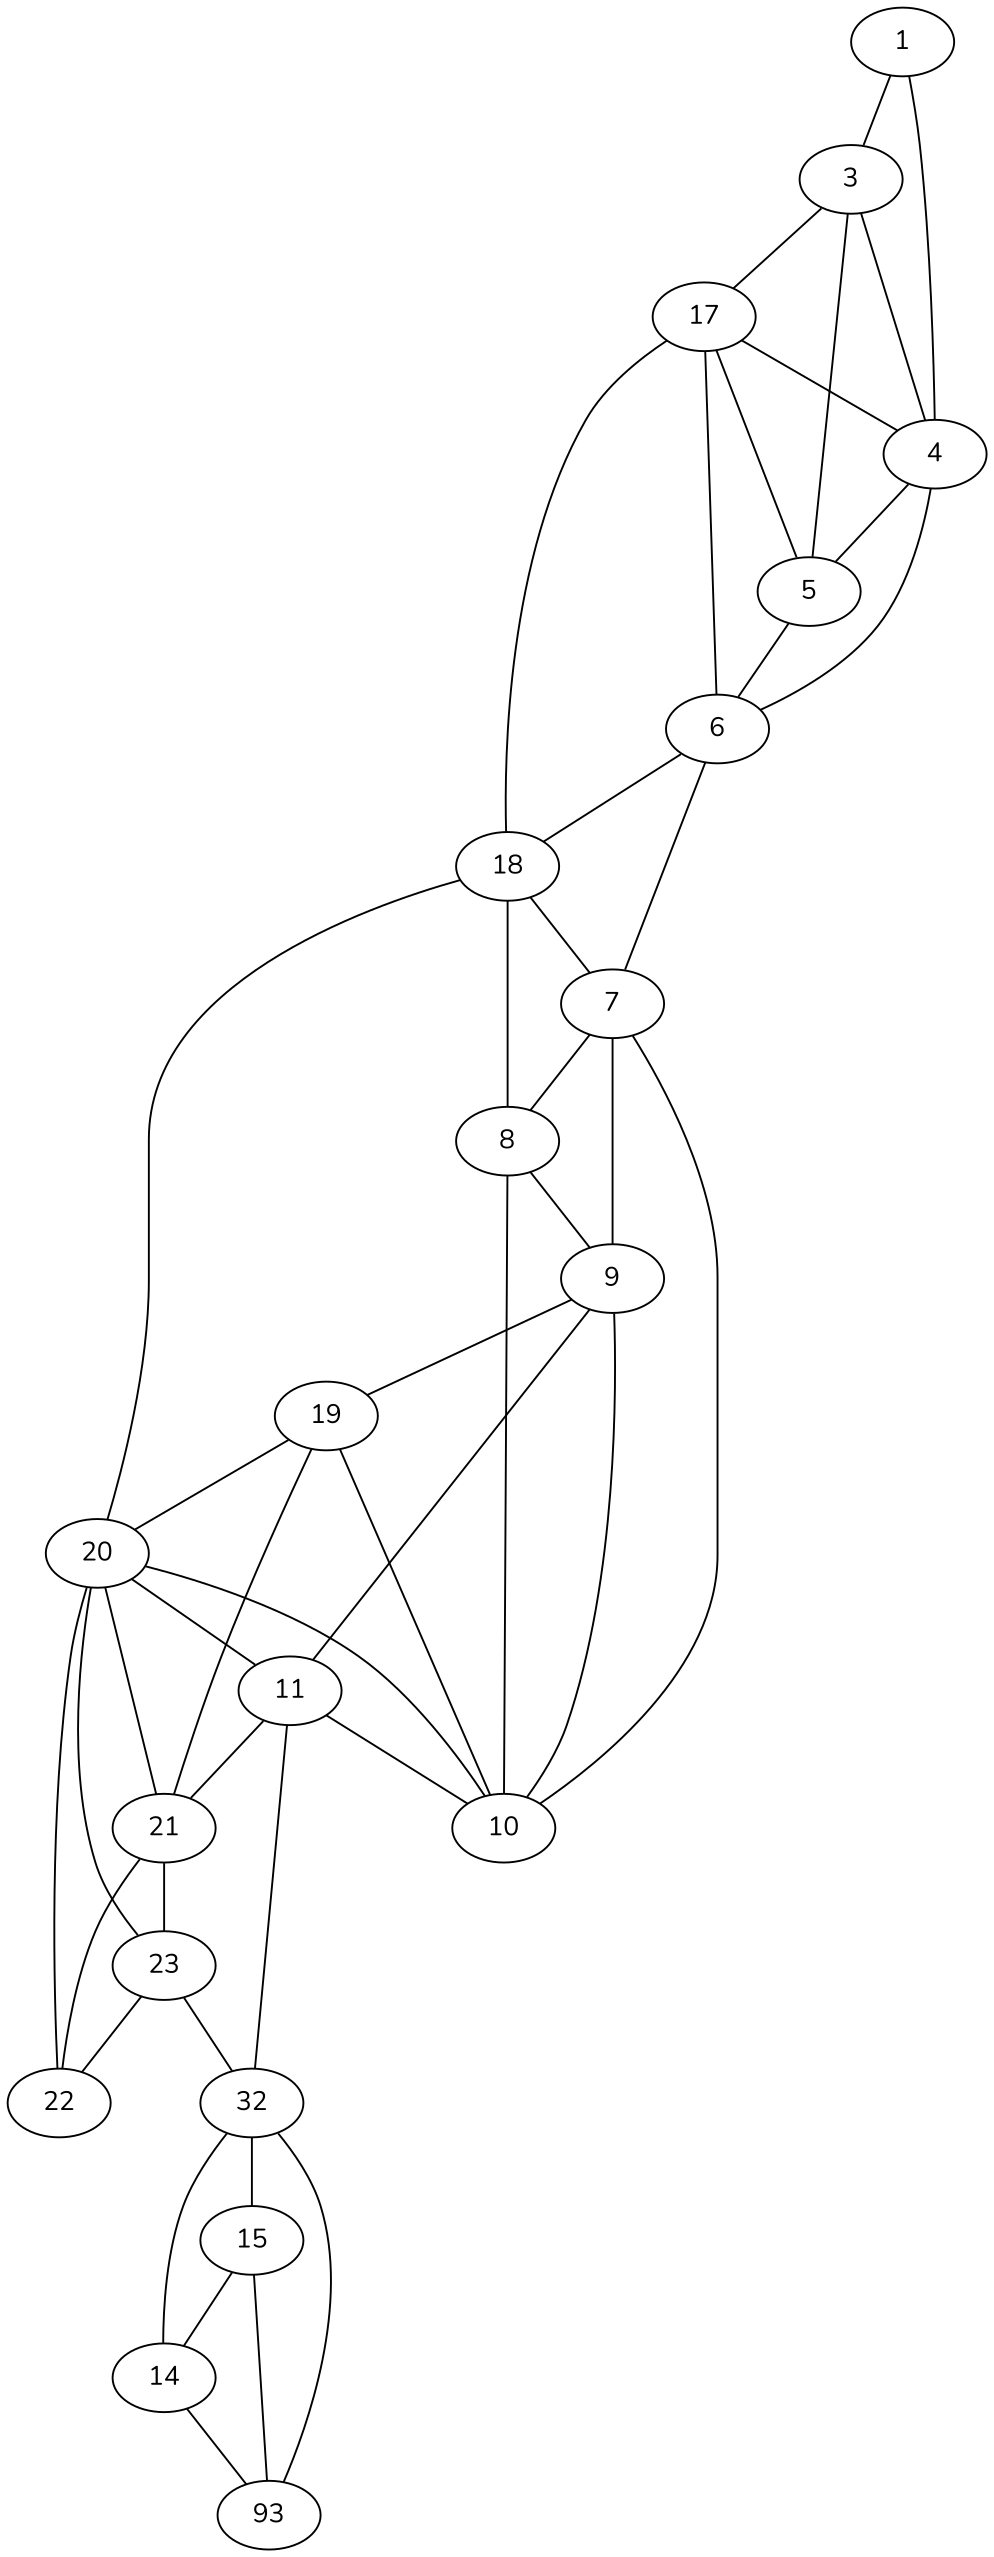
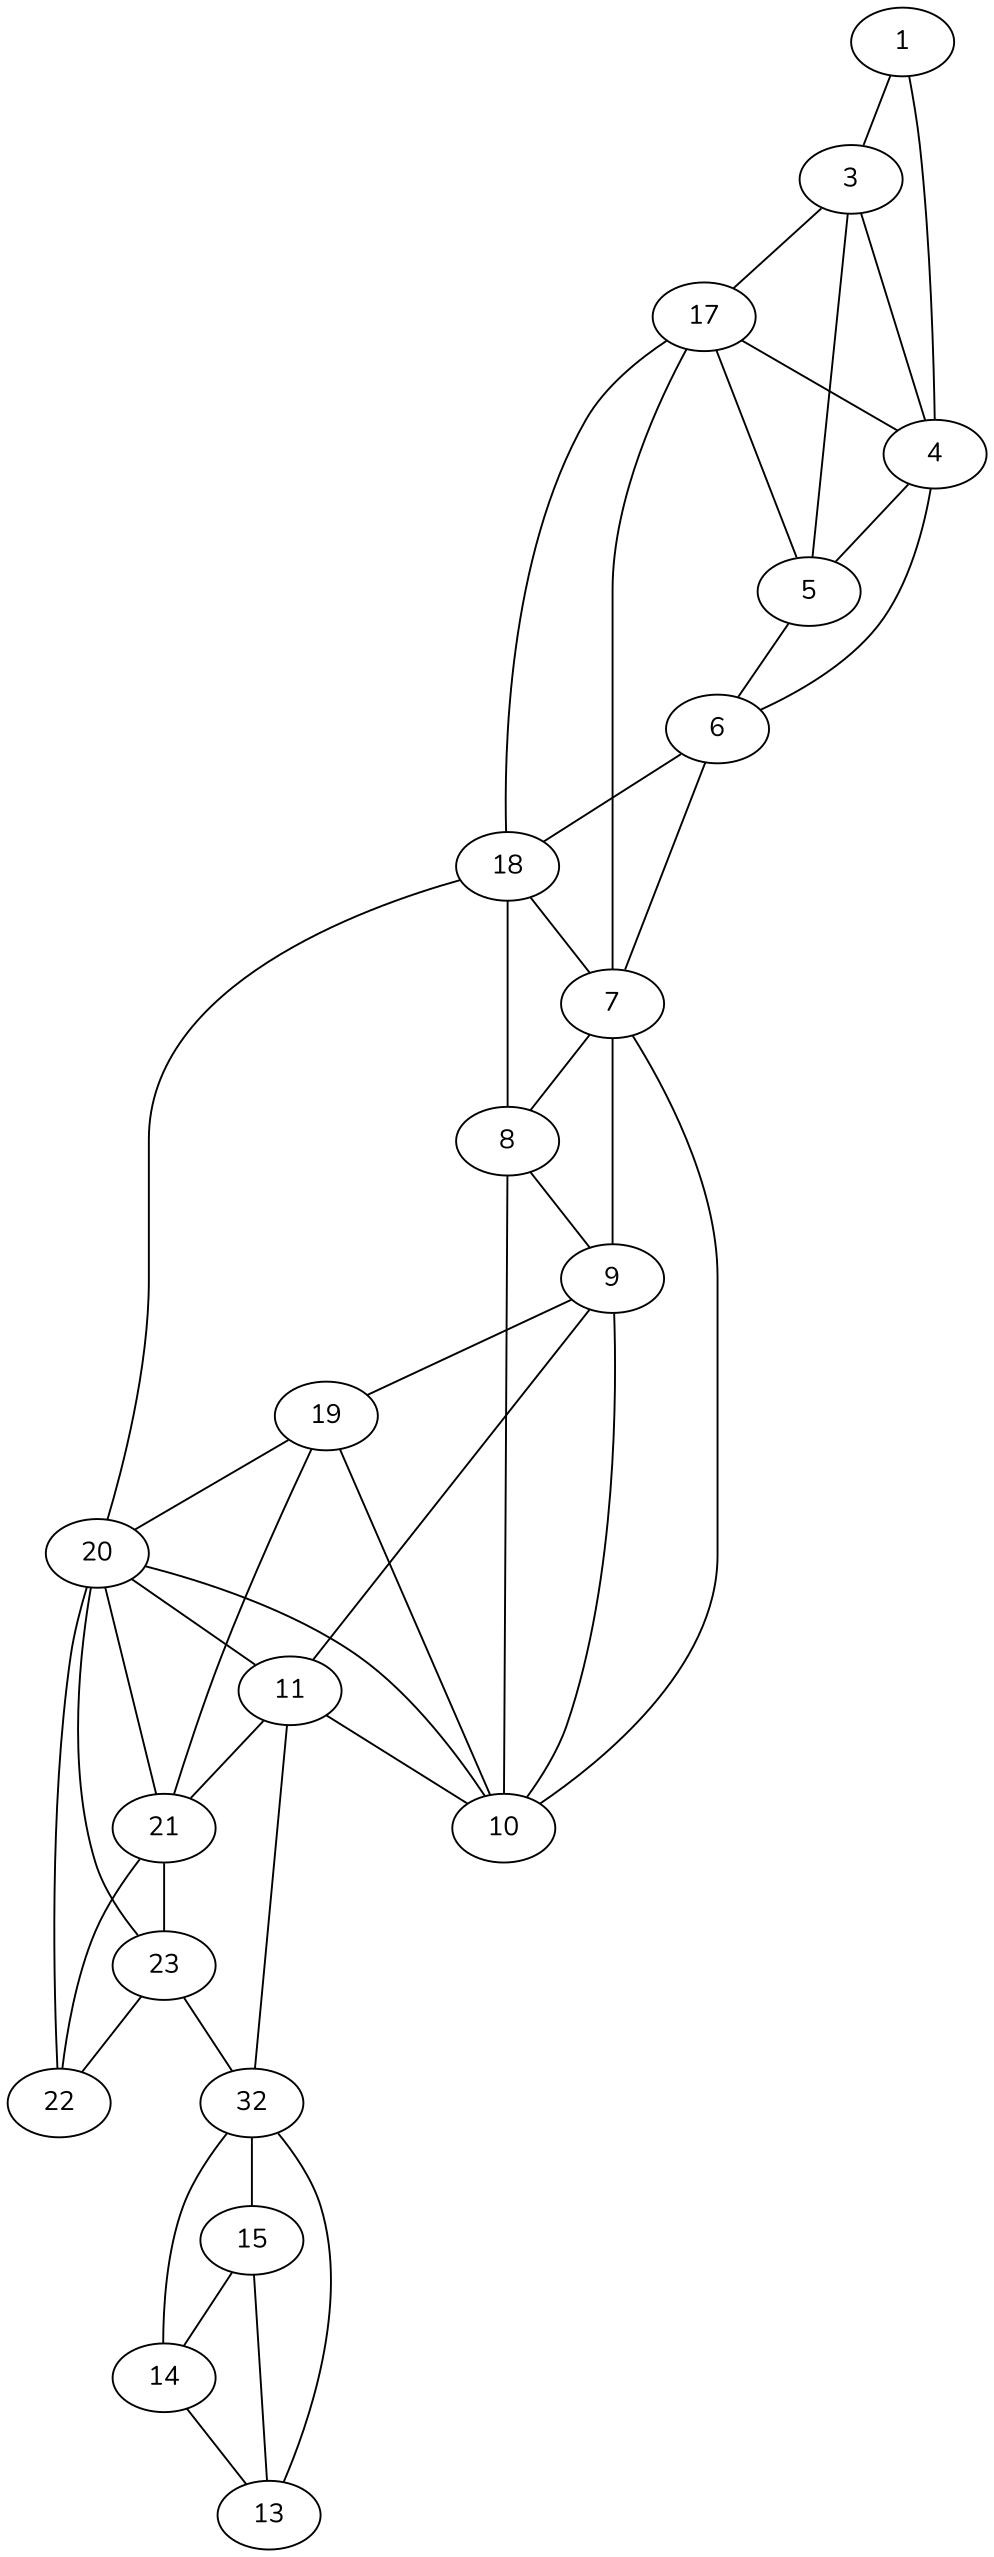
(711, 523) -> (613, 653)
(269, 2515) -> (269, 2515)
